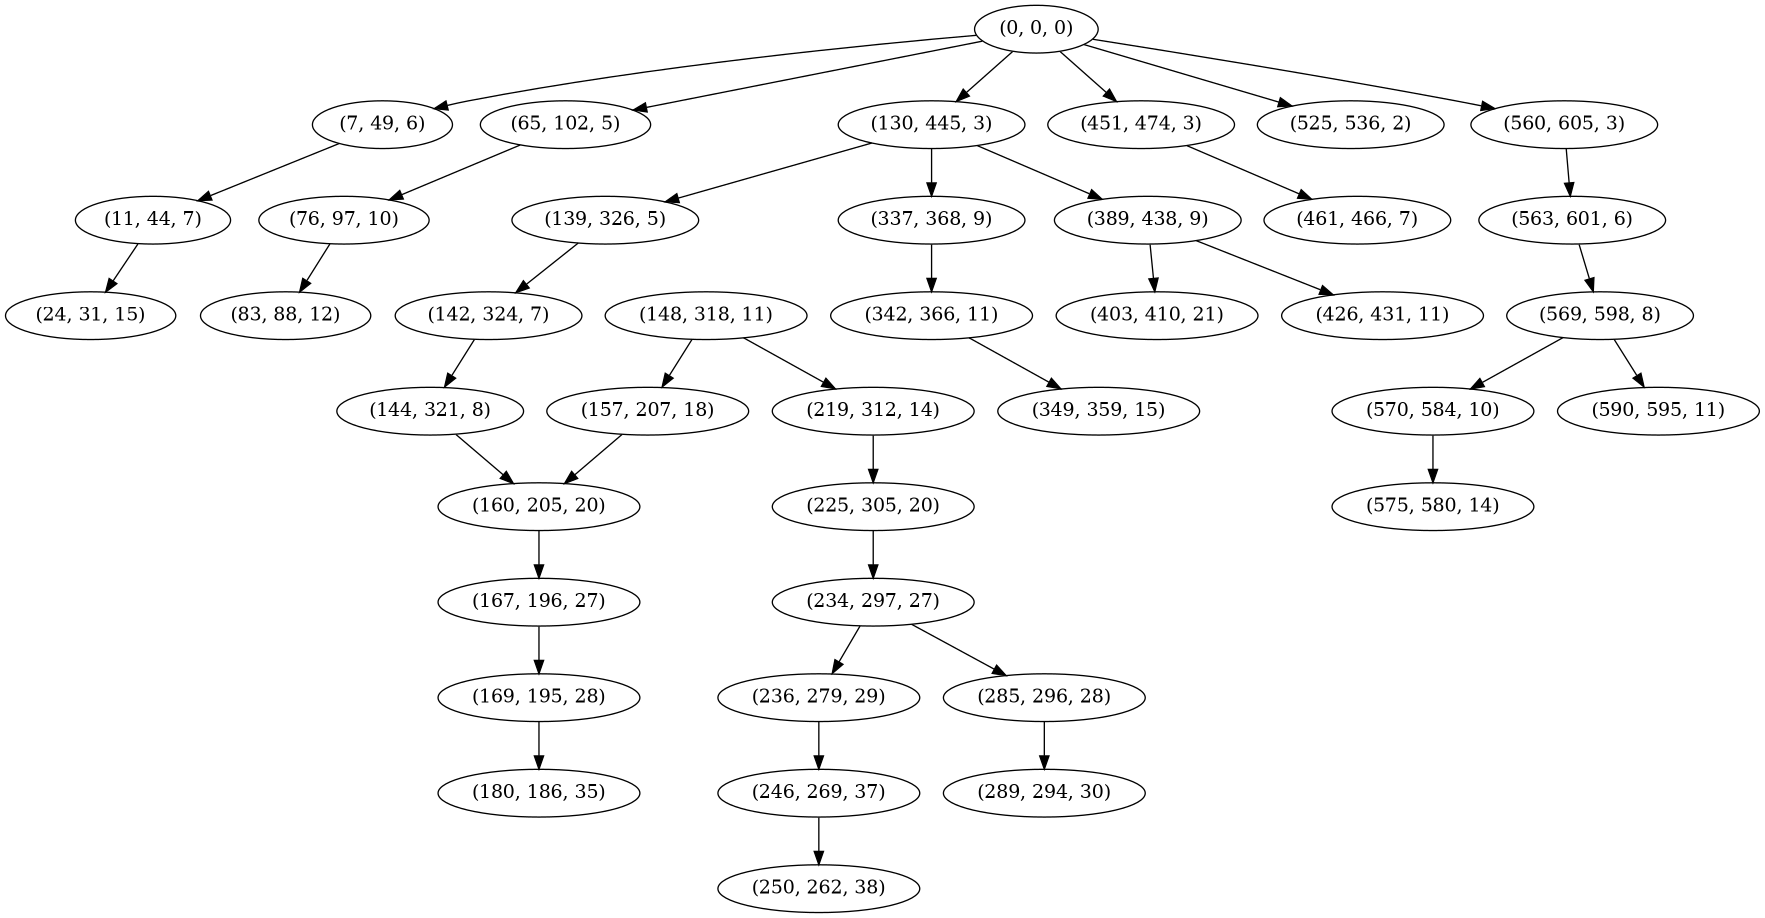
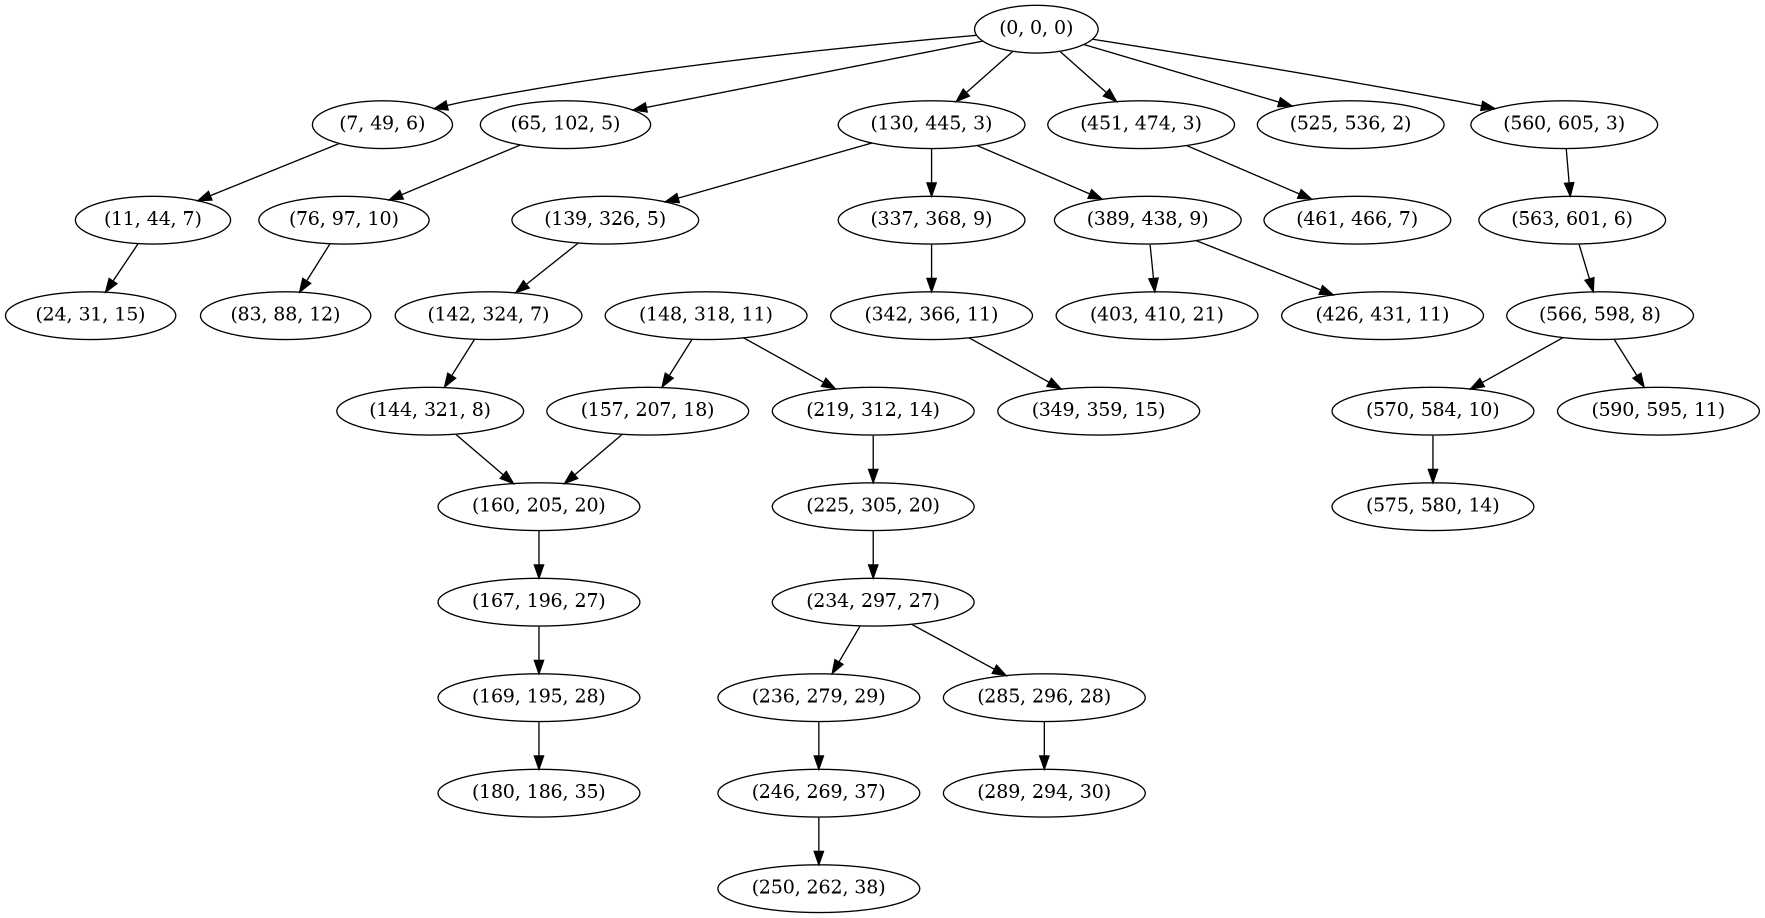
(1600, 316) -> (1600, 316)
